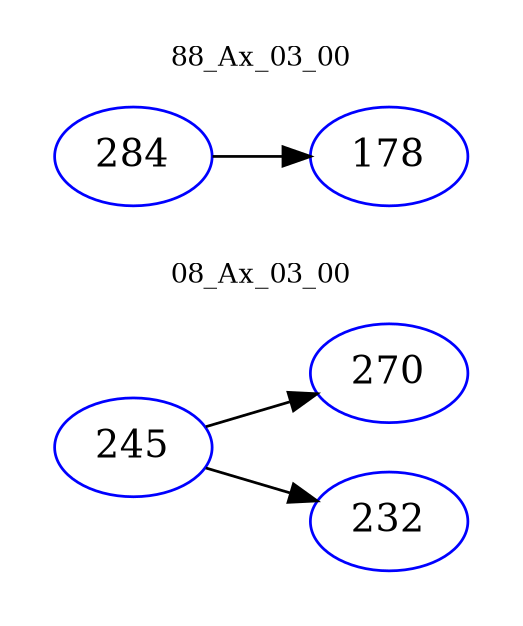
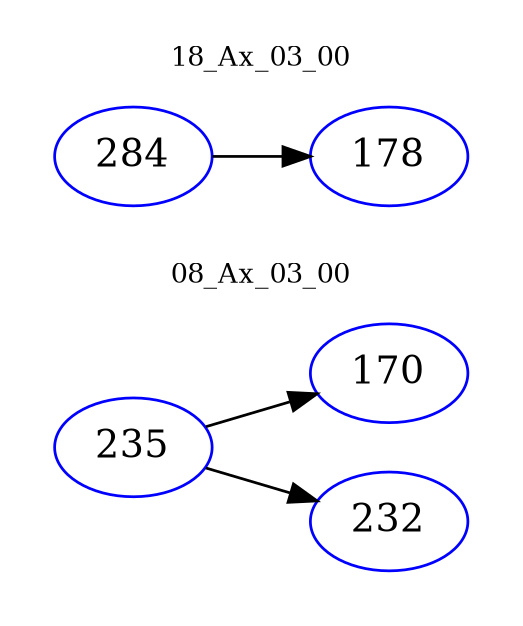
(261, 59) -> (261, 59)
(389, 373) -> (389, 373)
(133, 447) -> (133, 447)
